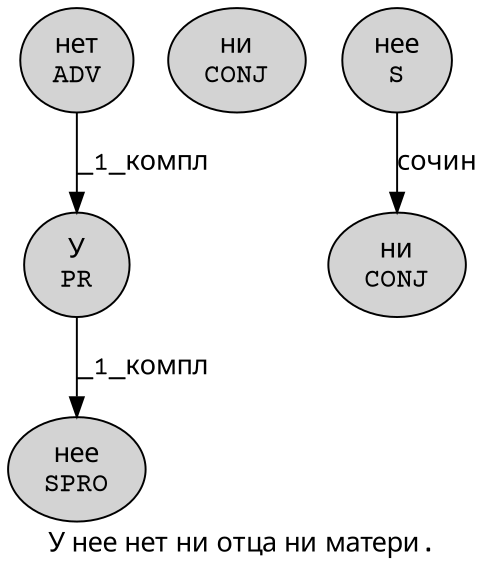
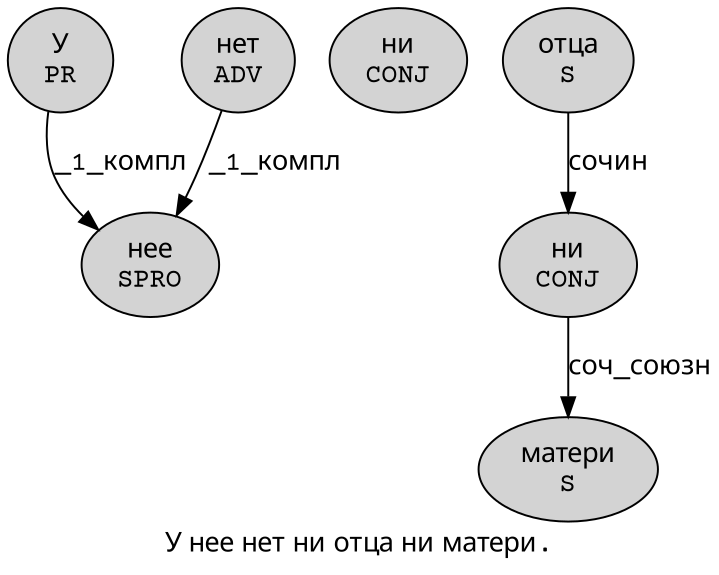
(397, 60) -> (568, 60)
(77, 152) -> (205, 155)
none -> (568, 469)
